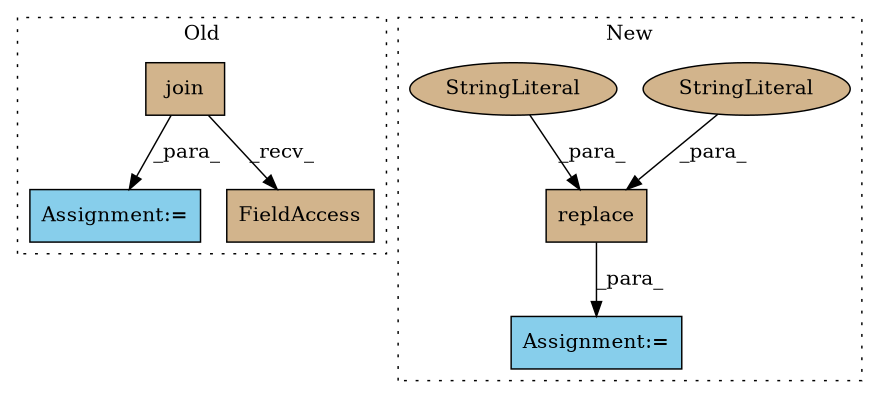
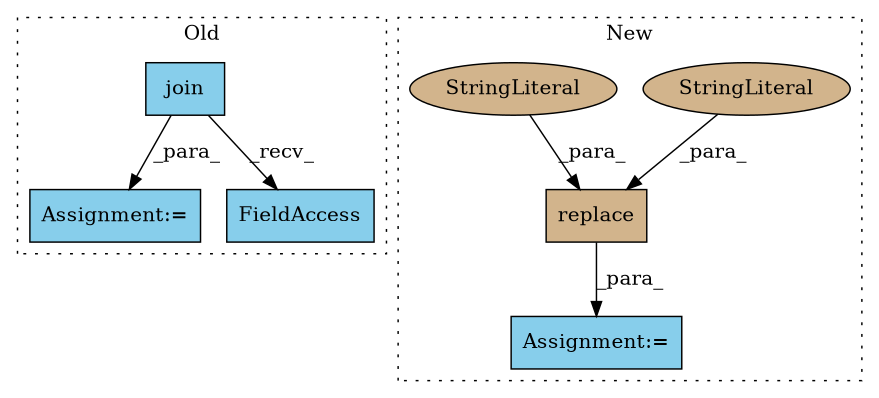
(185, 89) -> (185, 89)
(300, 216) -> (300, 216)
